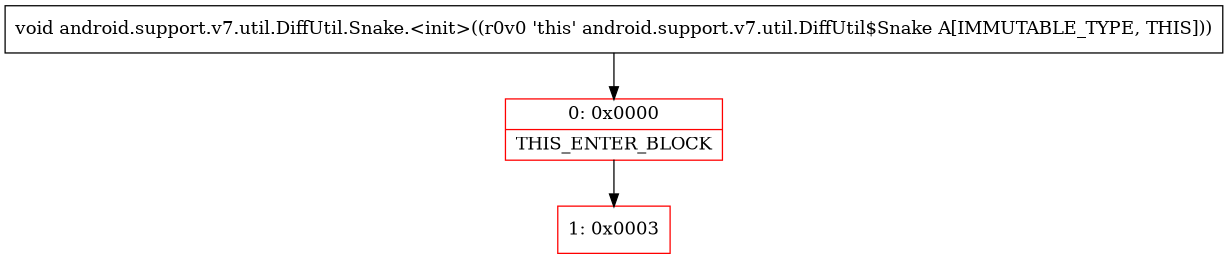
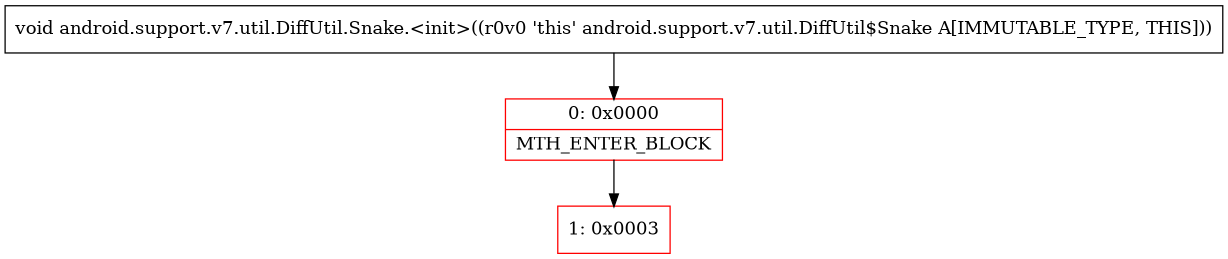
(614, 144) -> (614, 144)
